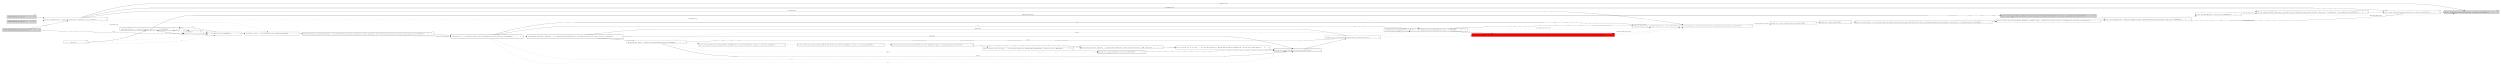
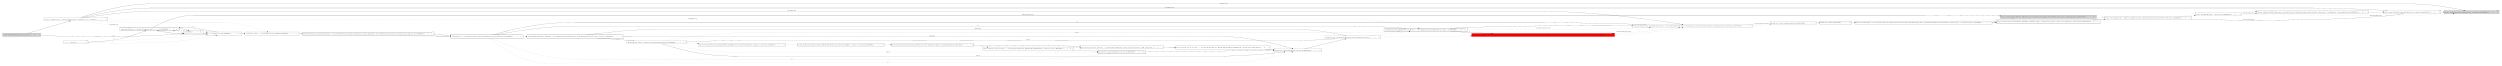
(22, 17) -> none
(22, 22) -> none
